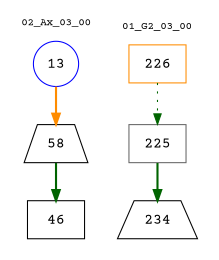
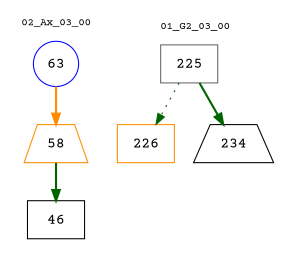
(56, 64) -> (56, 64)
(157, 98) -> (170, 99)
(56, 144) -> (56, 144)
